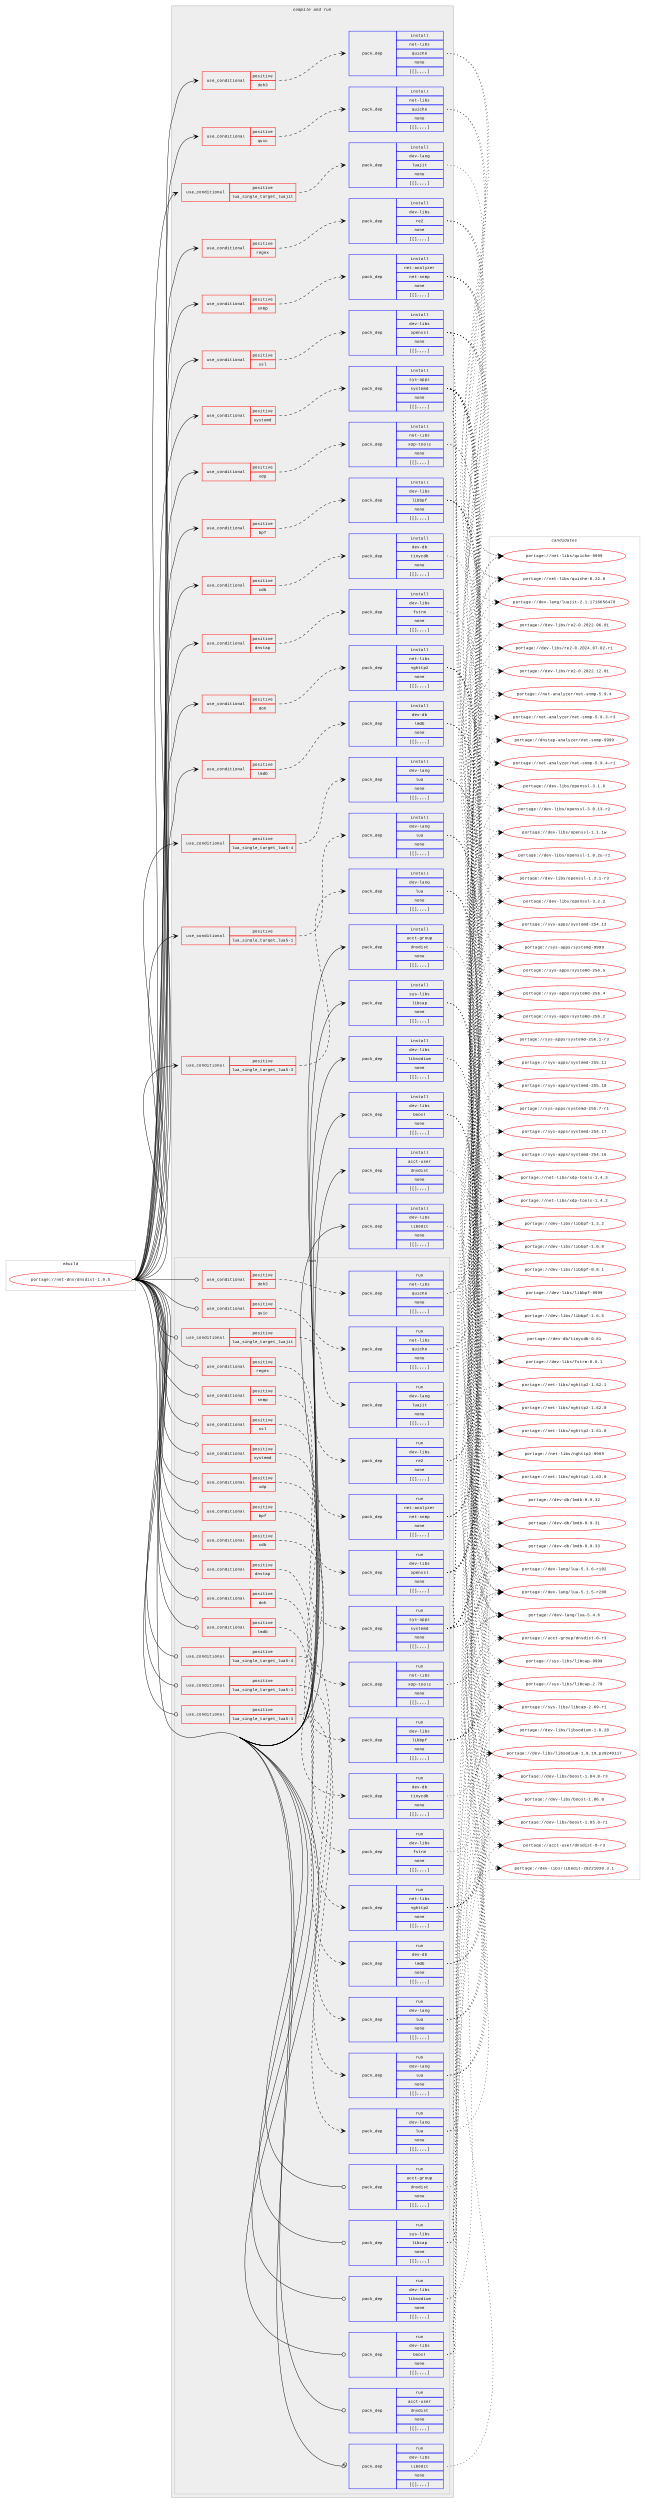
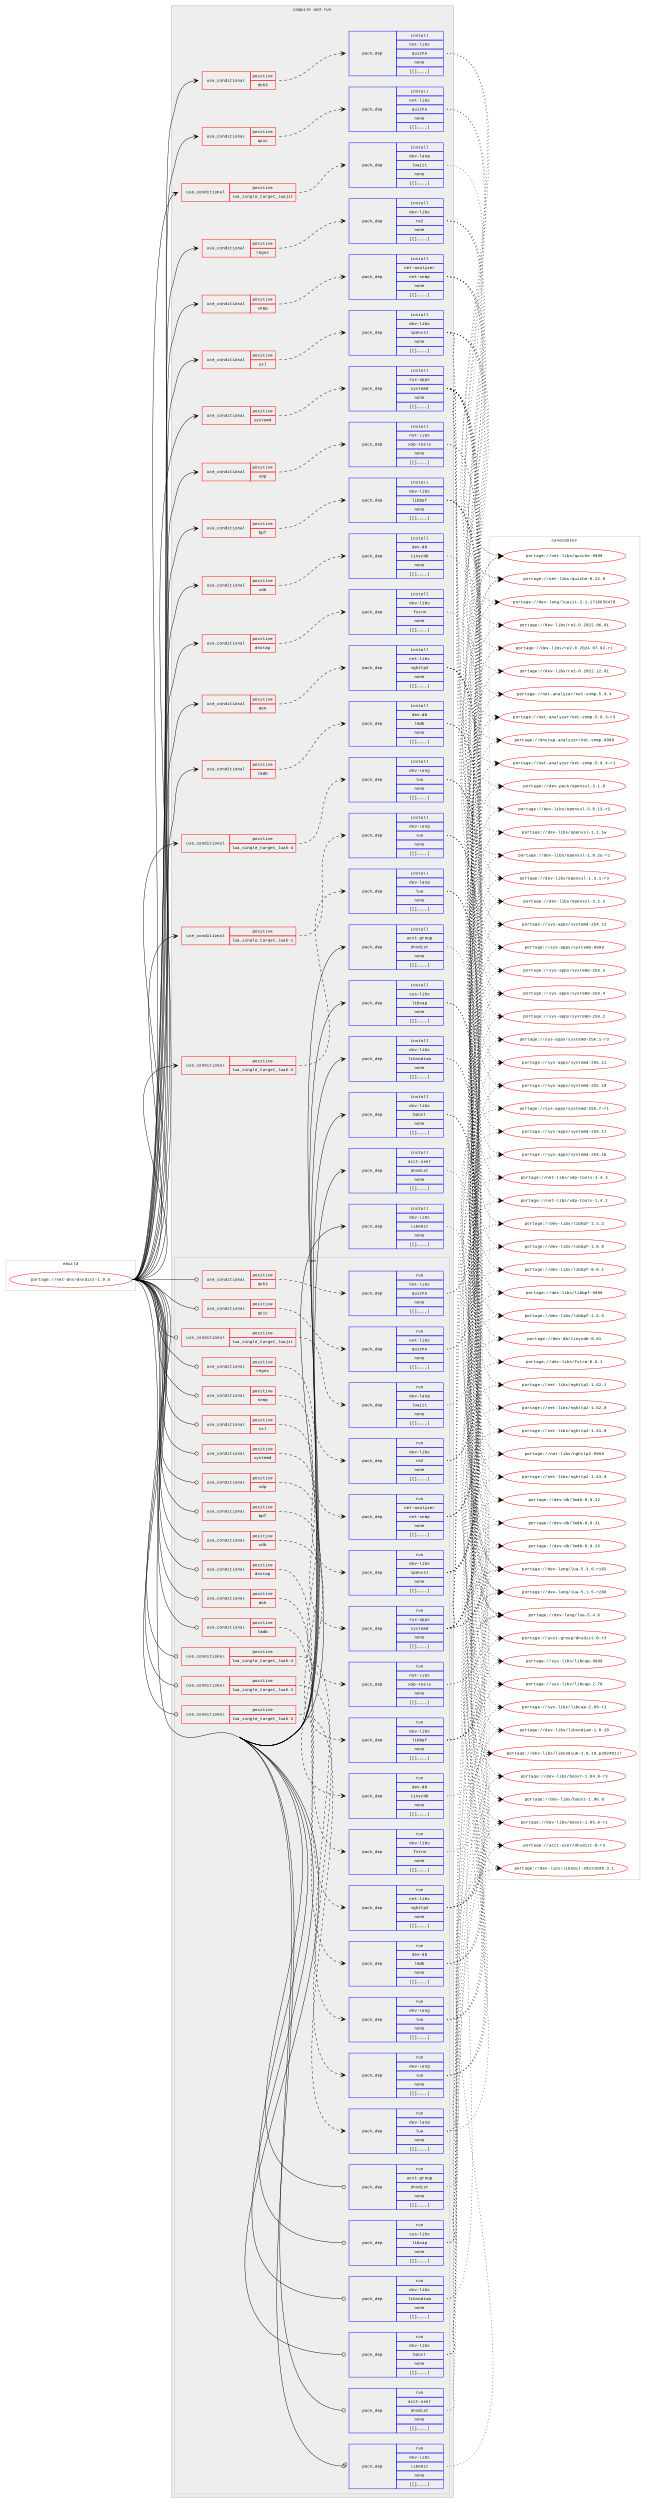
(564, 786) -> (564, 786)
